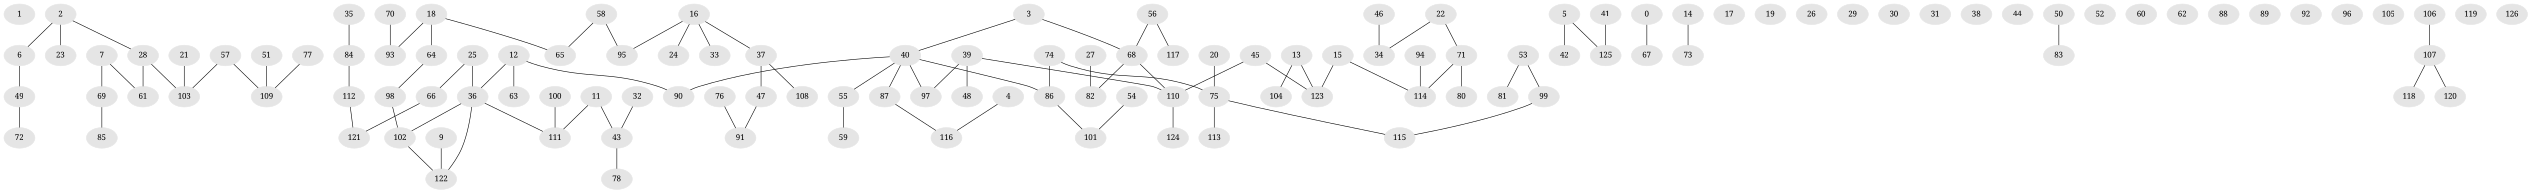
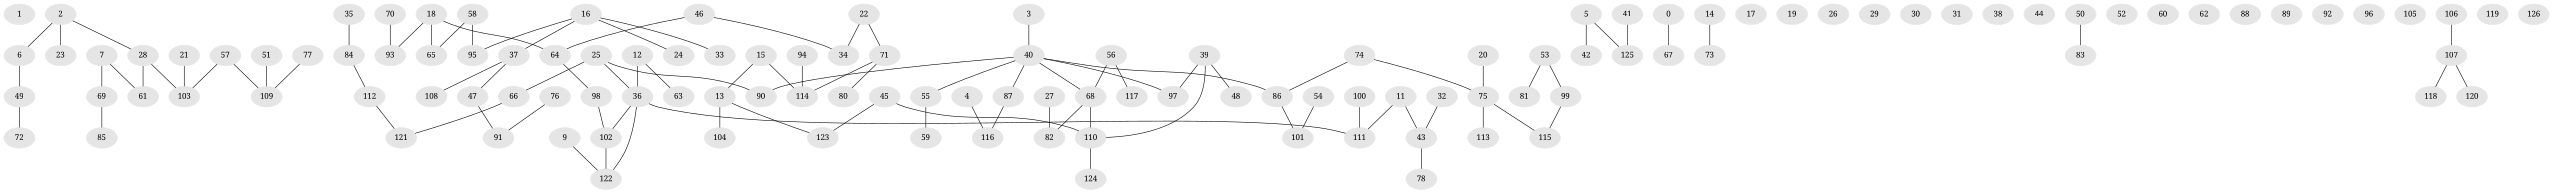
none -> (631, 29)
(1081, 33) -> (1060, 76)
(597, 75) -> (679, 76)
(1328, 76) -> (741, 76)
